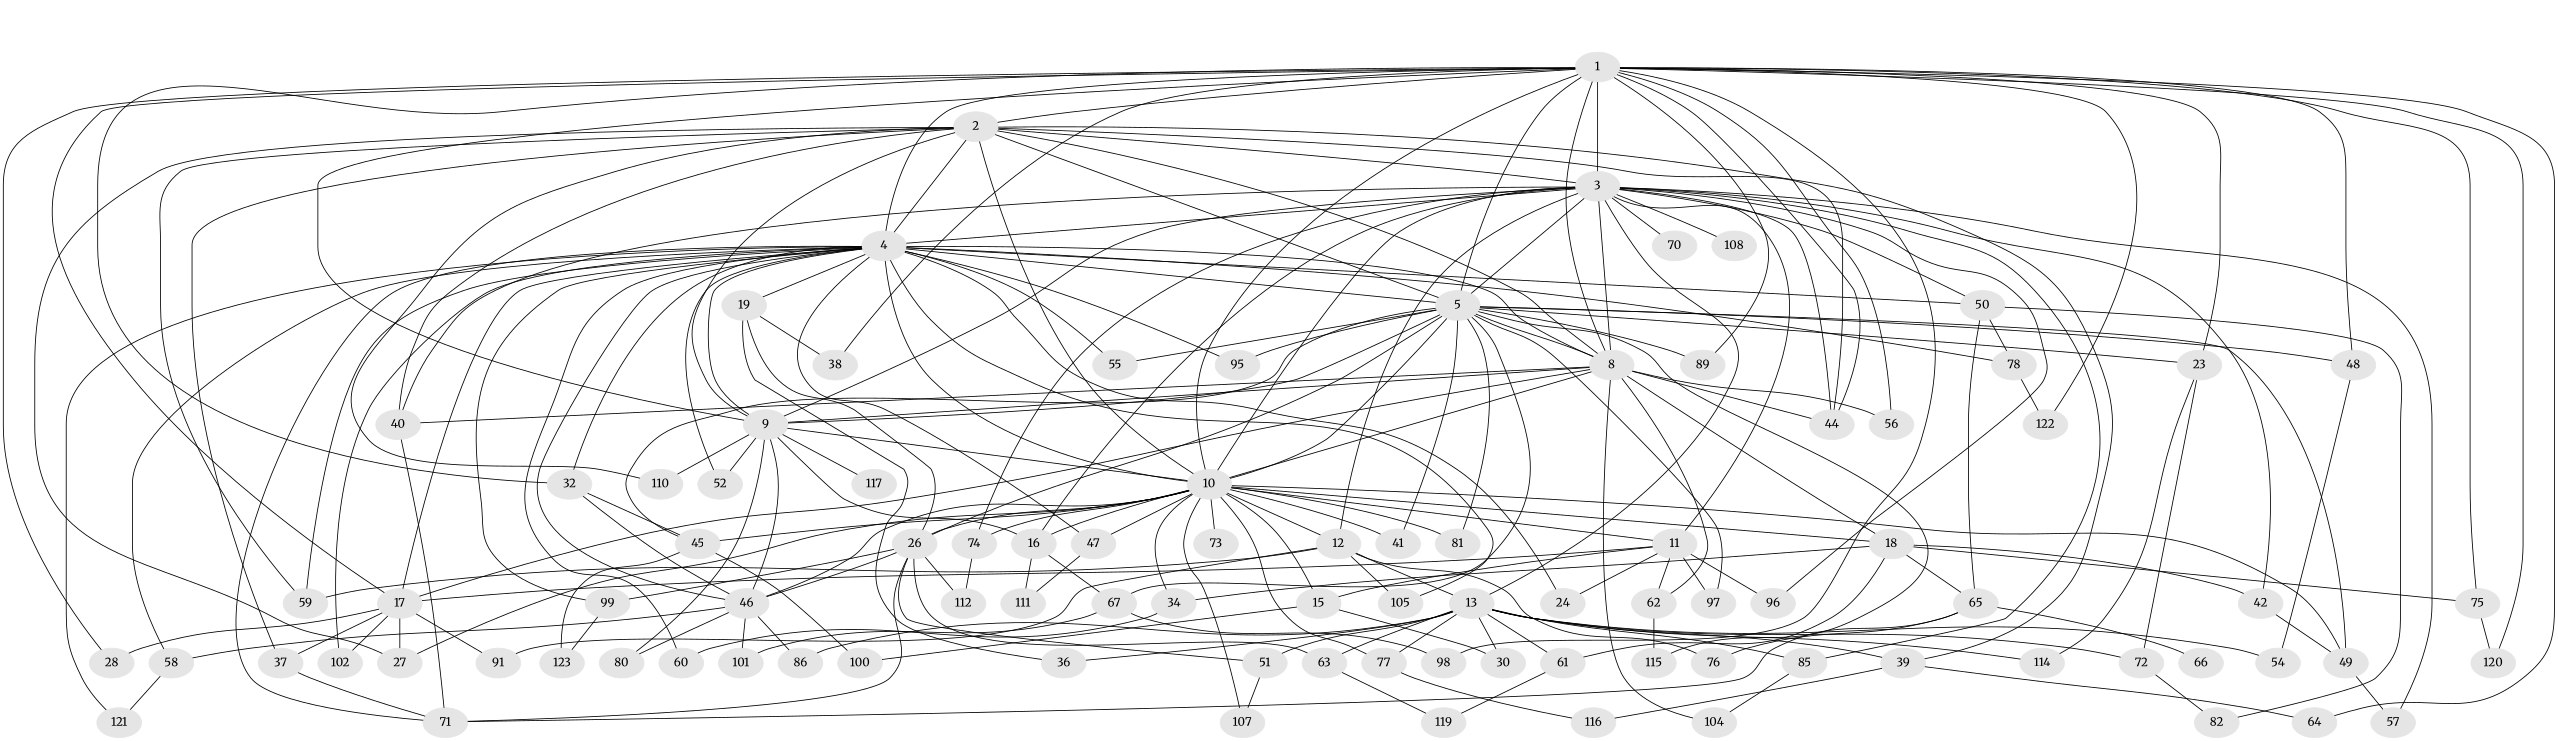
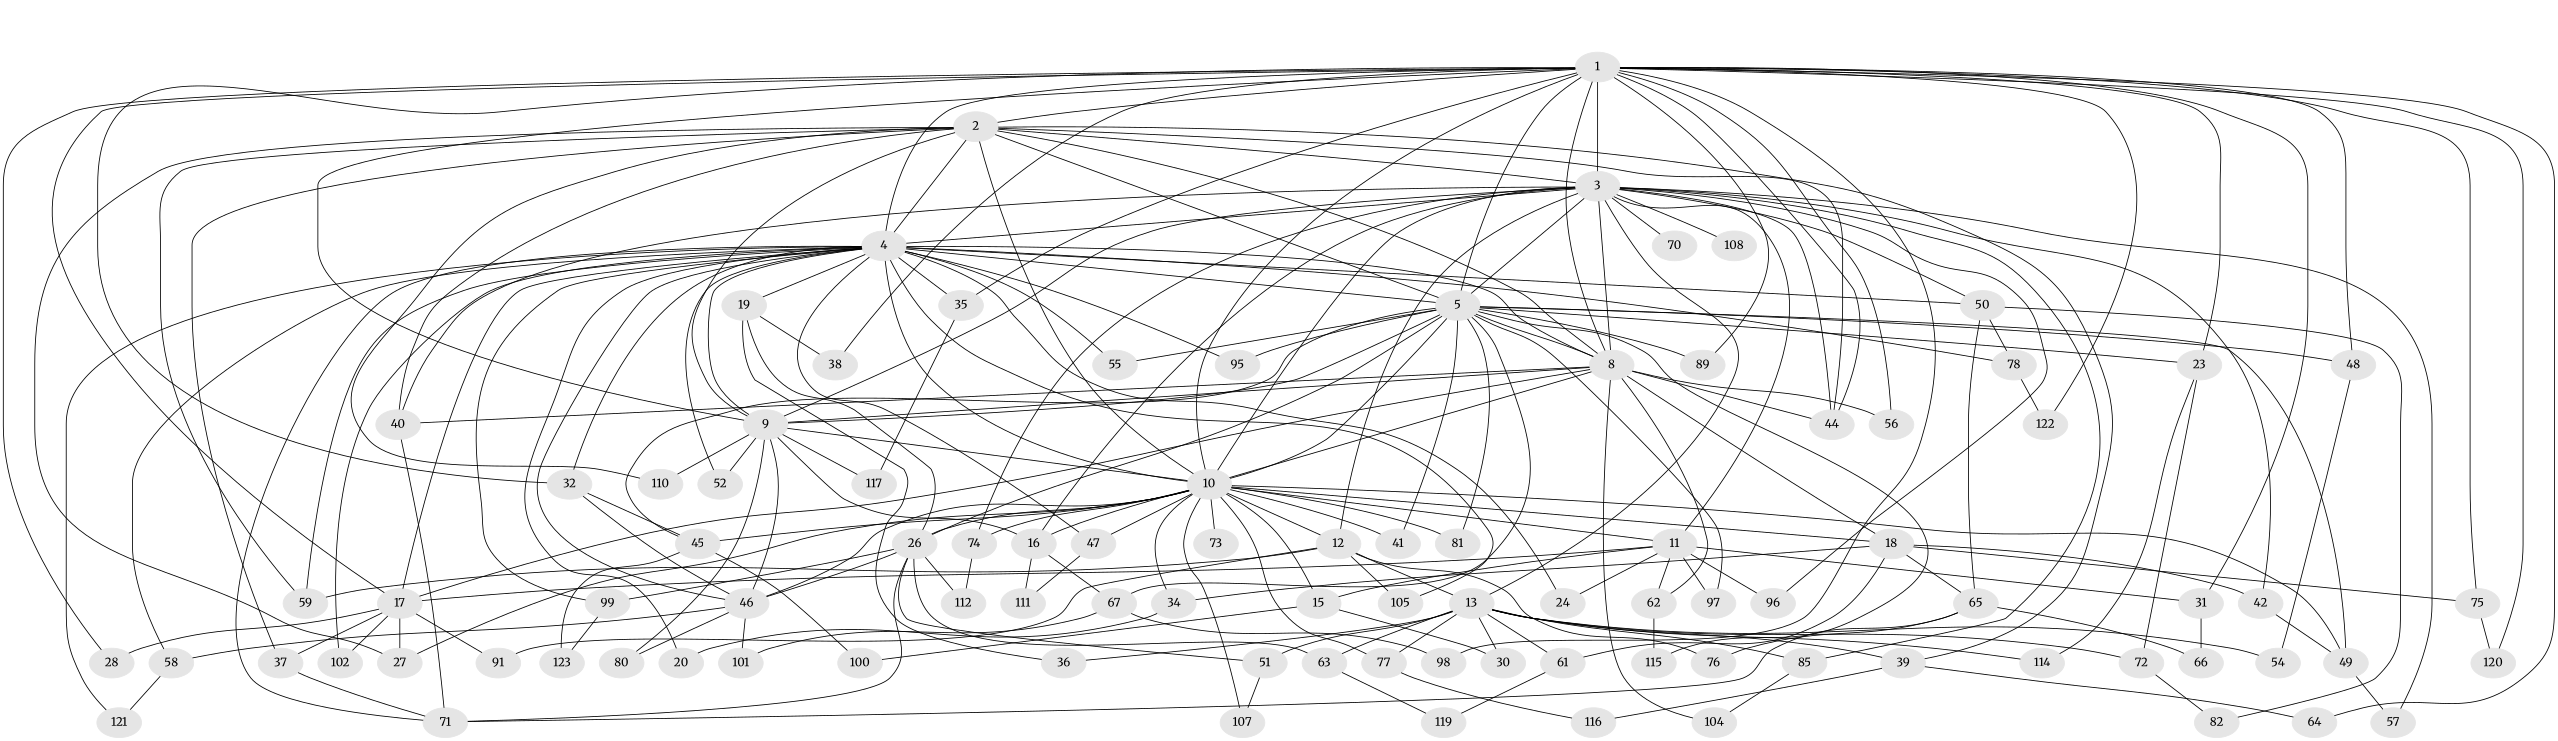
none -> (961, 305)
none -> (2201, 603)
(681, 663) -> (681, 663)
(800, 663) -> none
